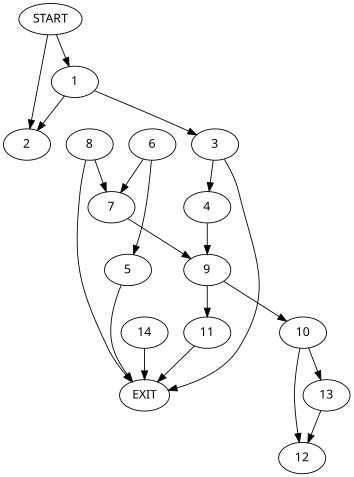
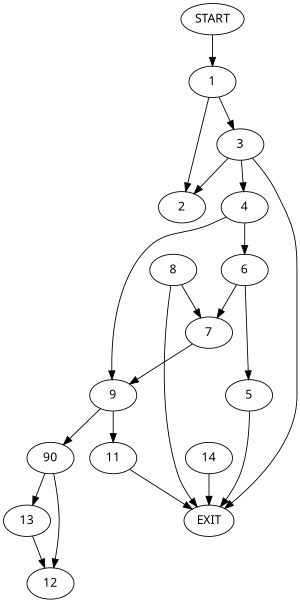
(40, 77) -> (214, 173)
none -> (245, 234)
(303, 333) -> (51, 458)
